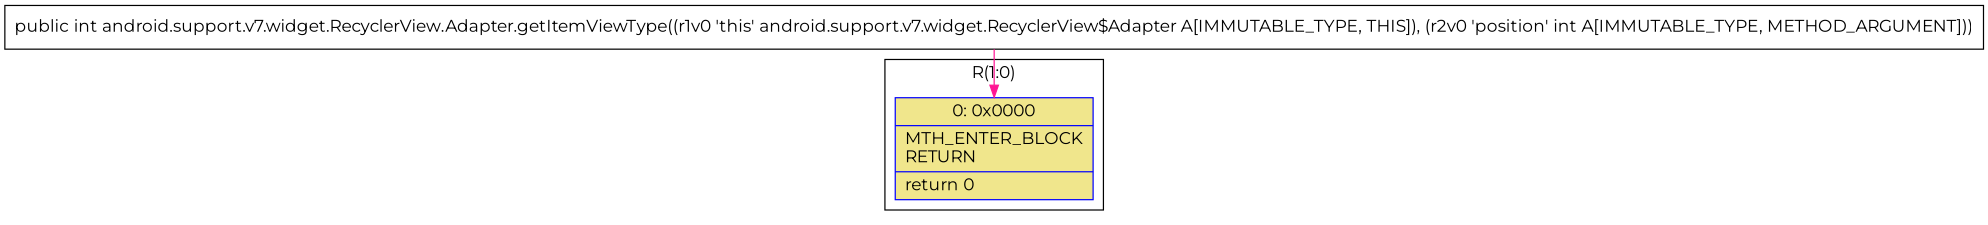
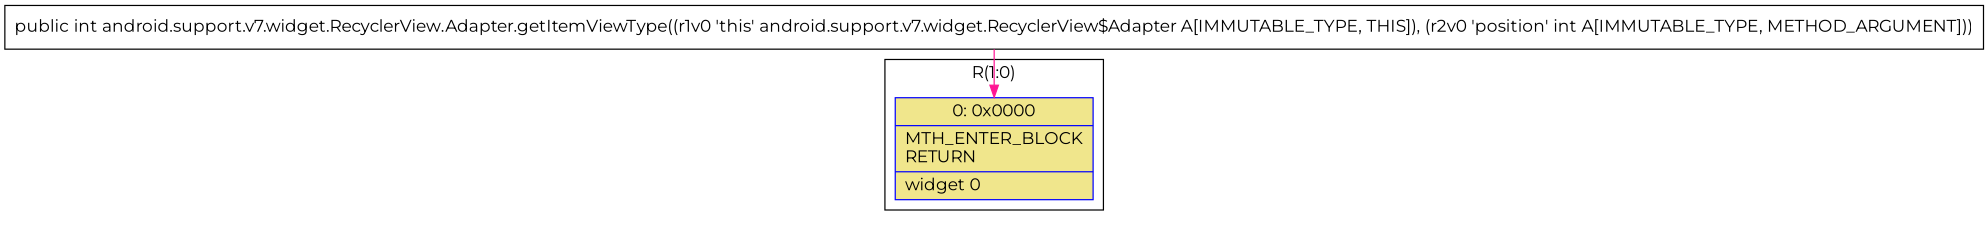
(940, 185) -> (943, 185)
